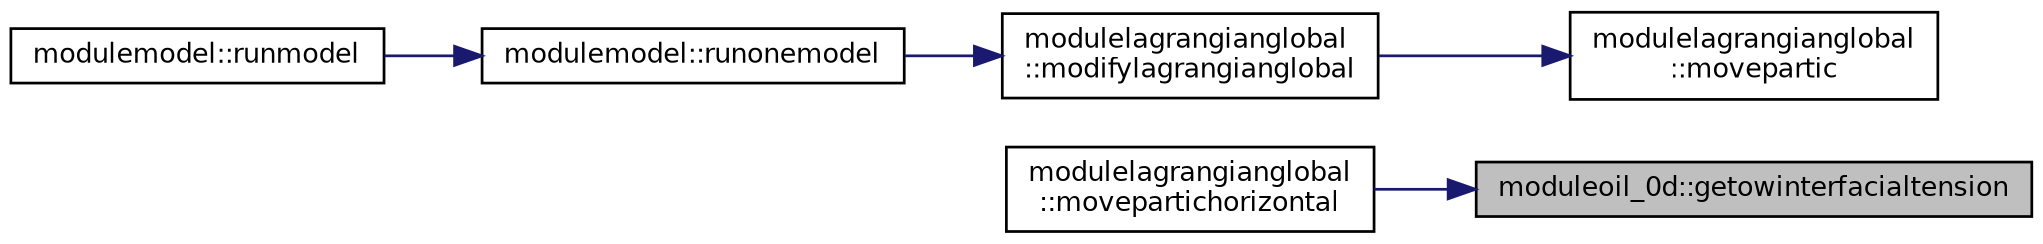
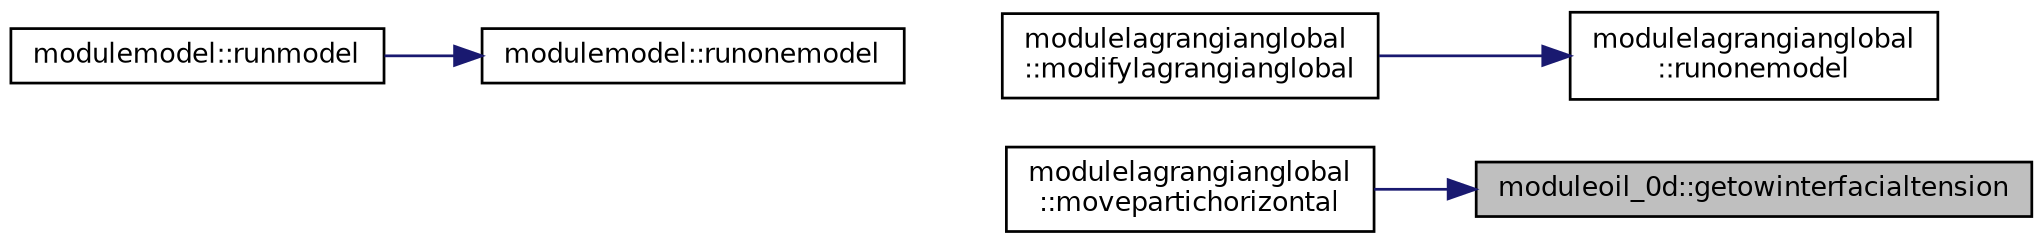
(940, 56) -> none
(1754, 56) -> (1754, 56)
